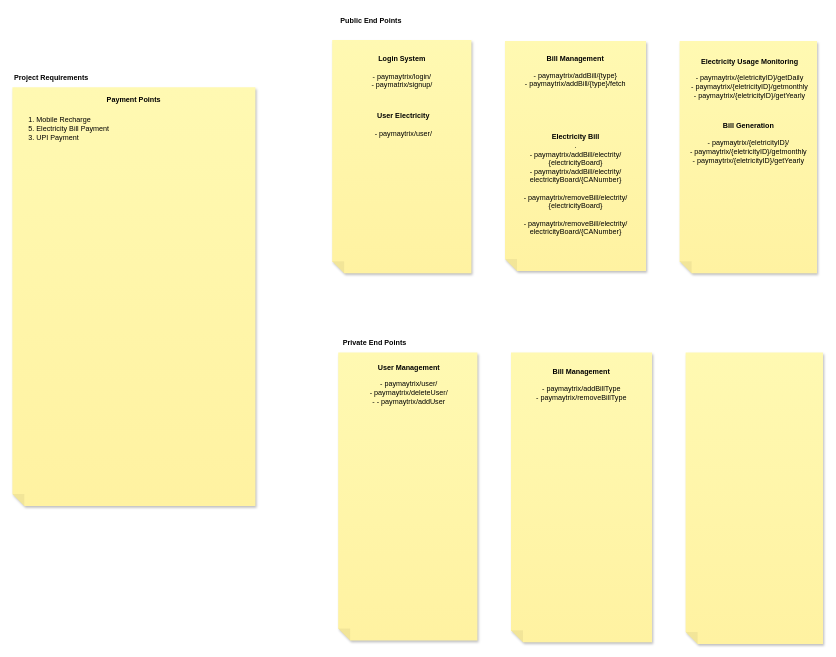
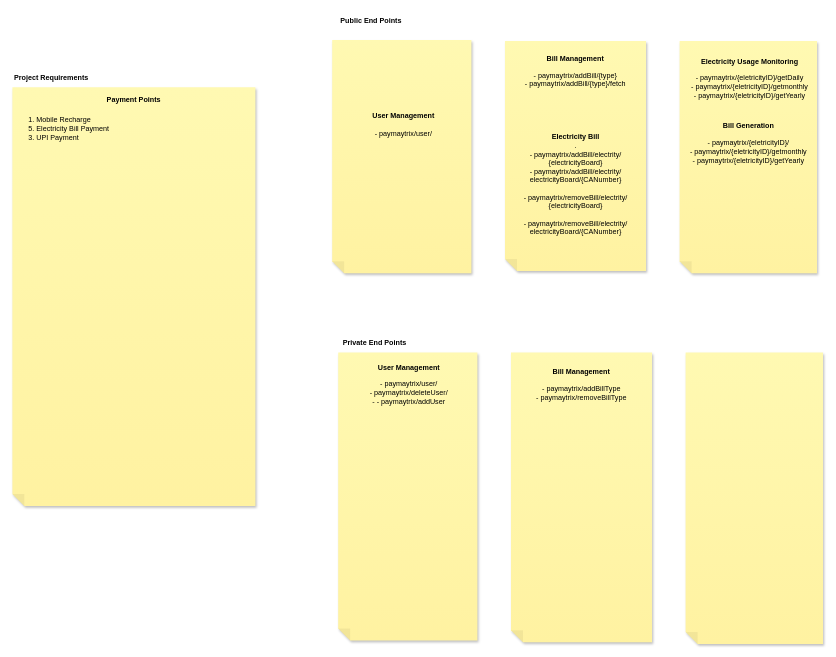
(402, 71) -> none
(404, 125) -> (404, 125)
